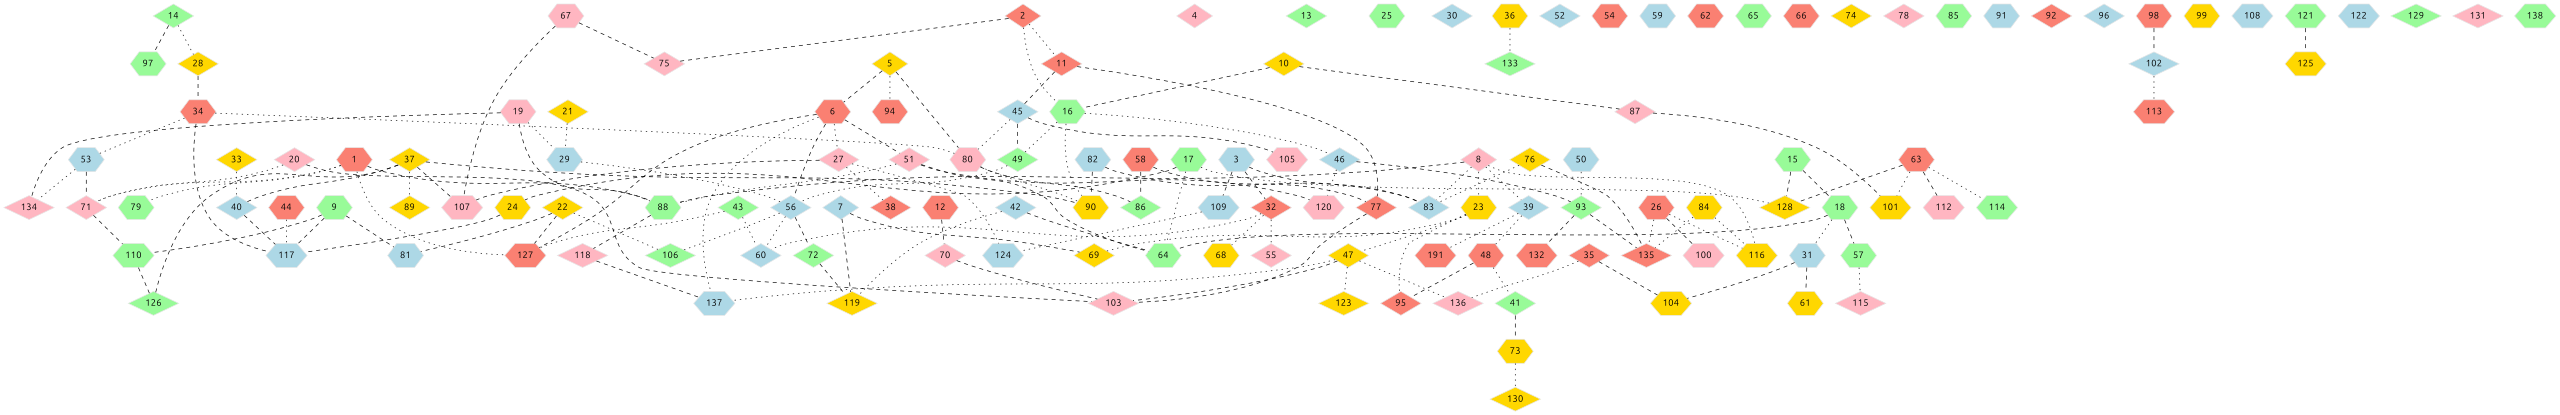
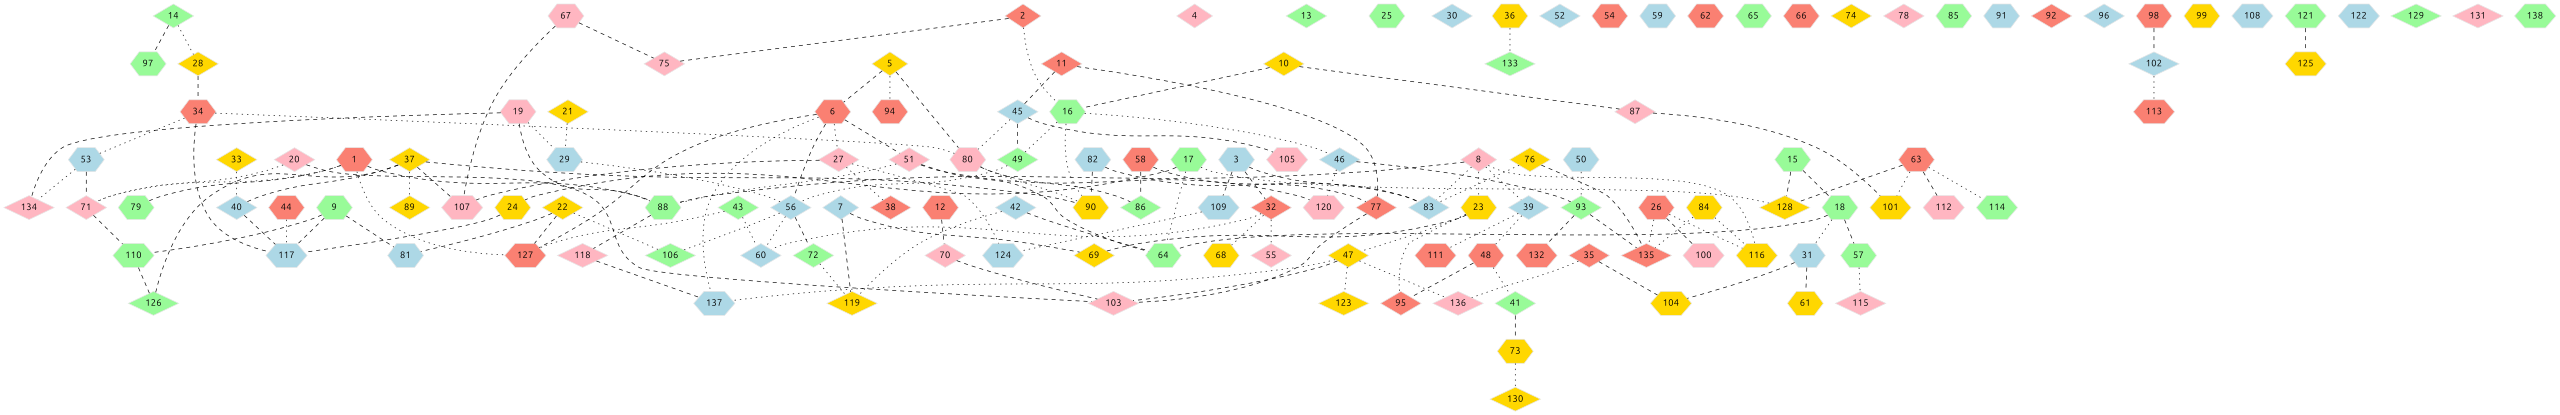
(1042, 40) -> none
(206, 186) -> (206, 186)
(1233, 235) -> (1233, 235)
(1435, 255) -> (1435, 255)
(833, 279) -> (833, 279)
